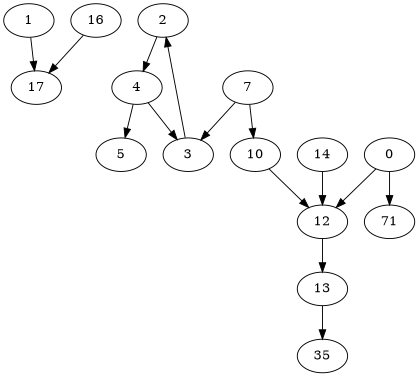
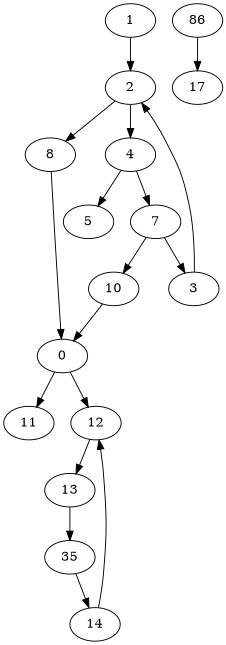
(96, 21) -> (198, 21)
(32, 49) -> (130, 49)
(160, 117) -> (141, 184)
none -> (50, 155)
(285, 185) -> (91, 319)
(390, 222) -> (29, 423)
none -> (81, 586)
